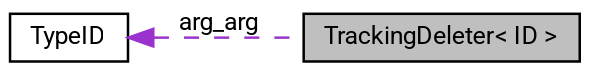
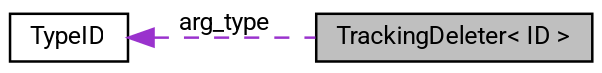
(216, 24) -> (222, 24)
